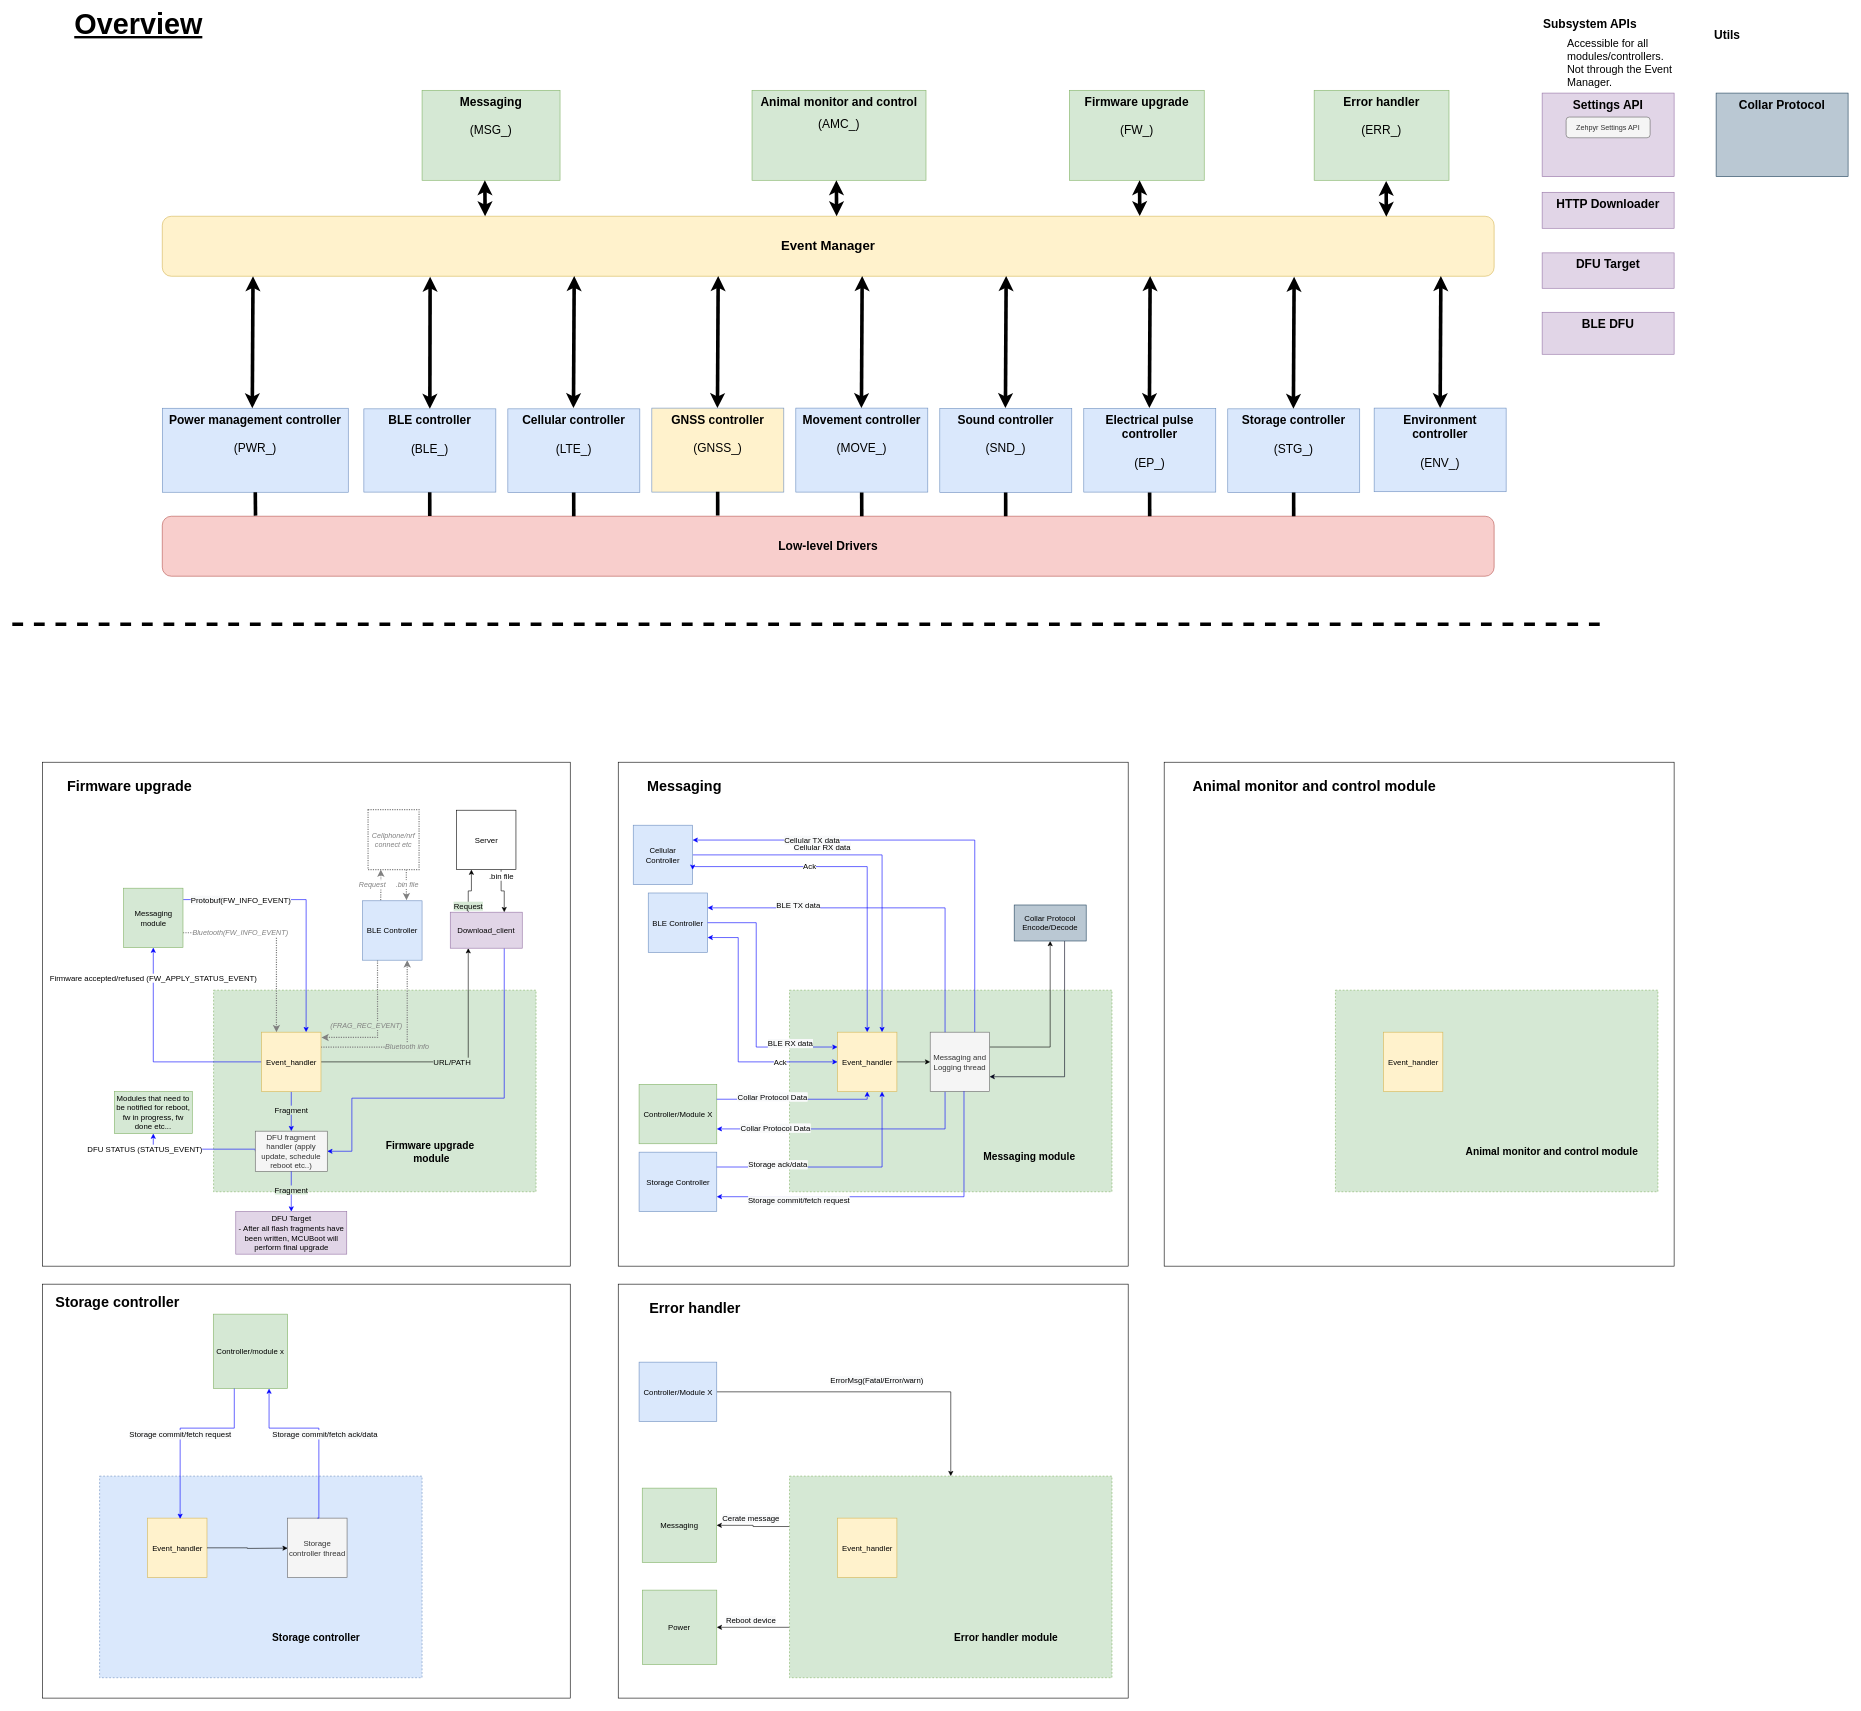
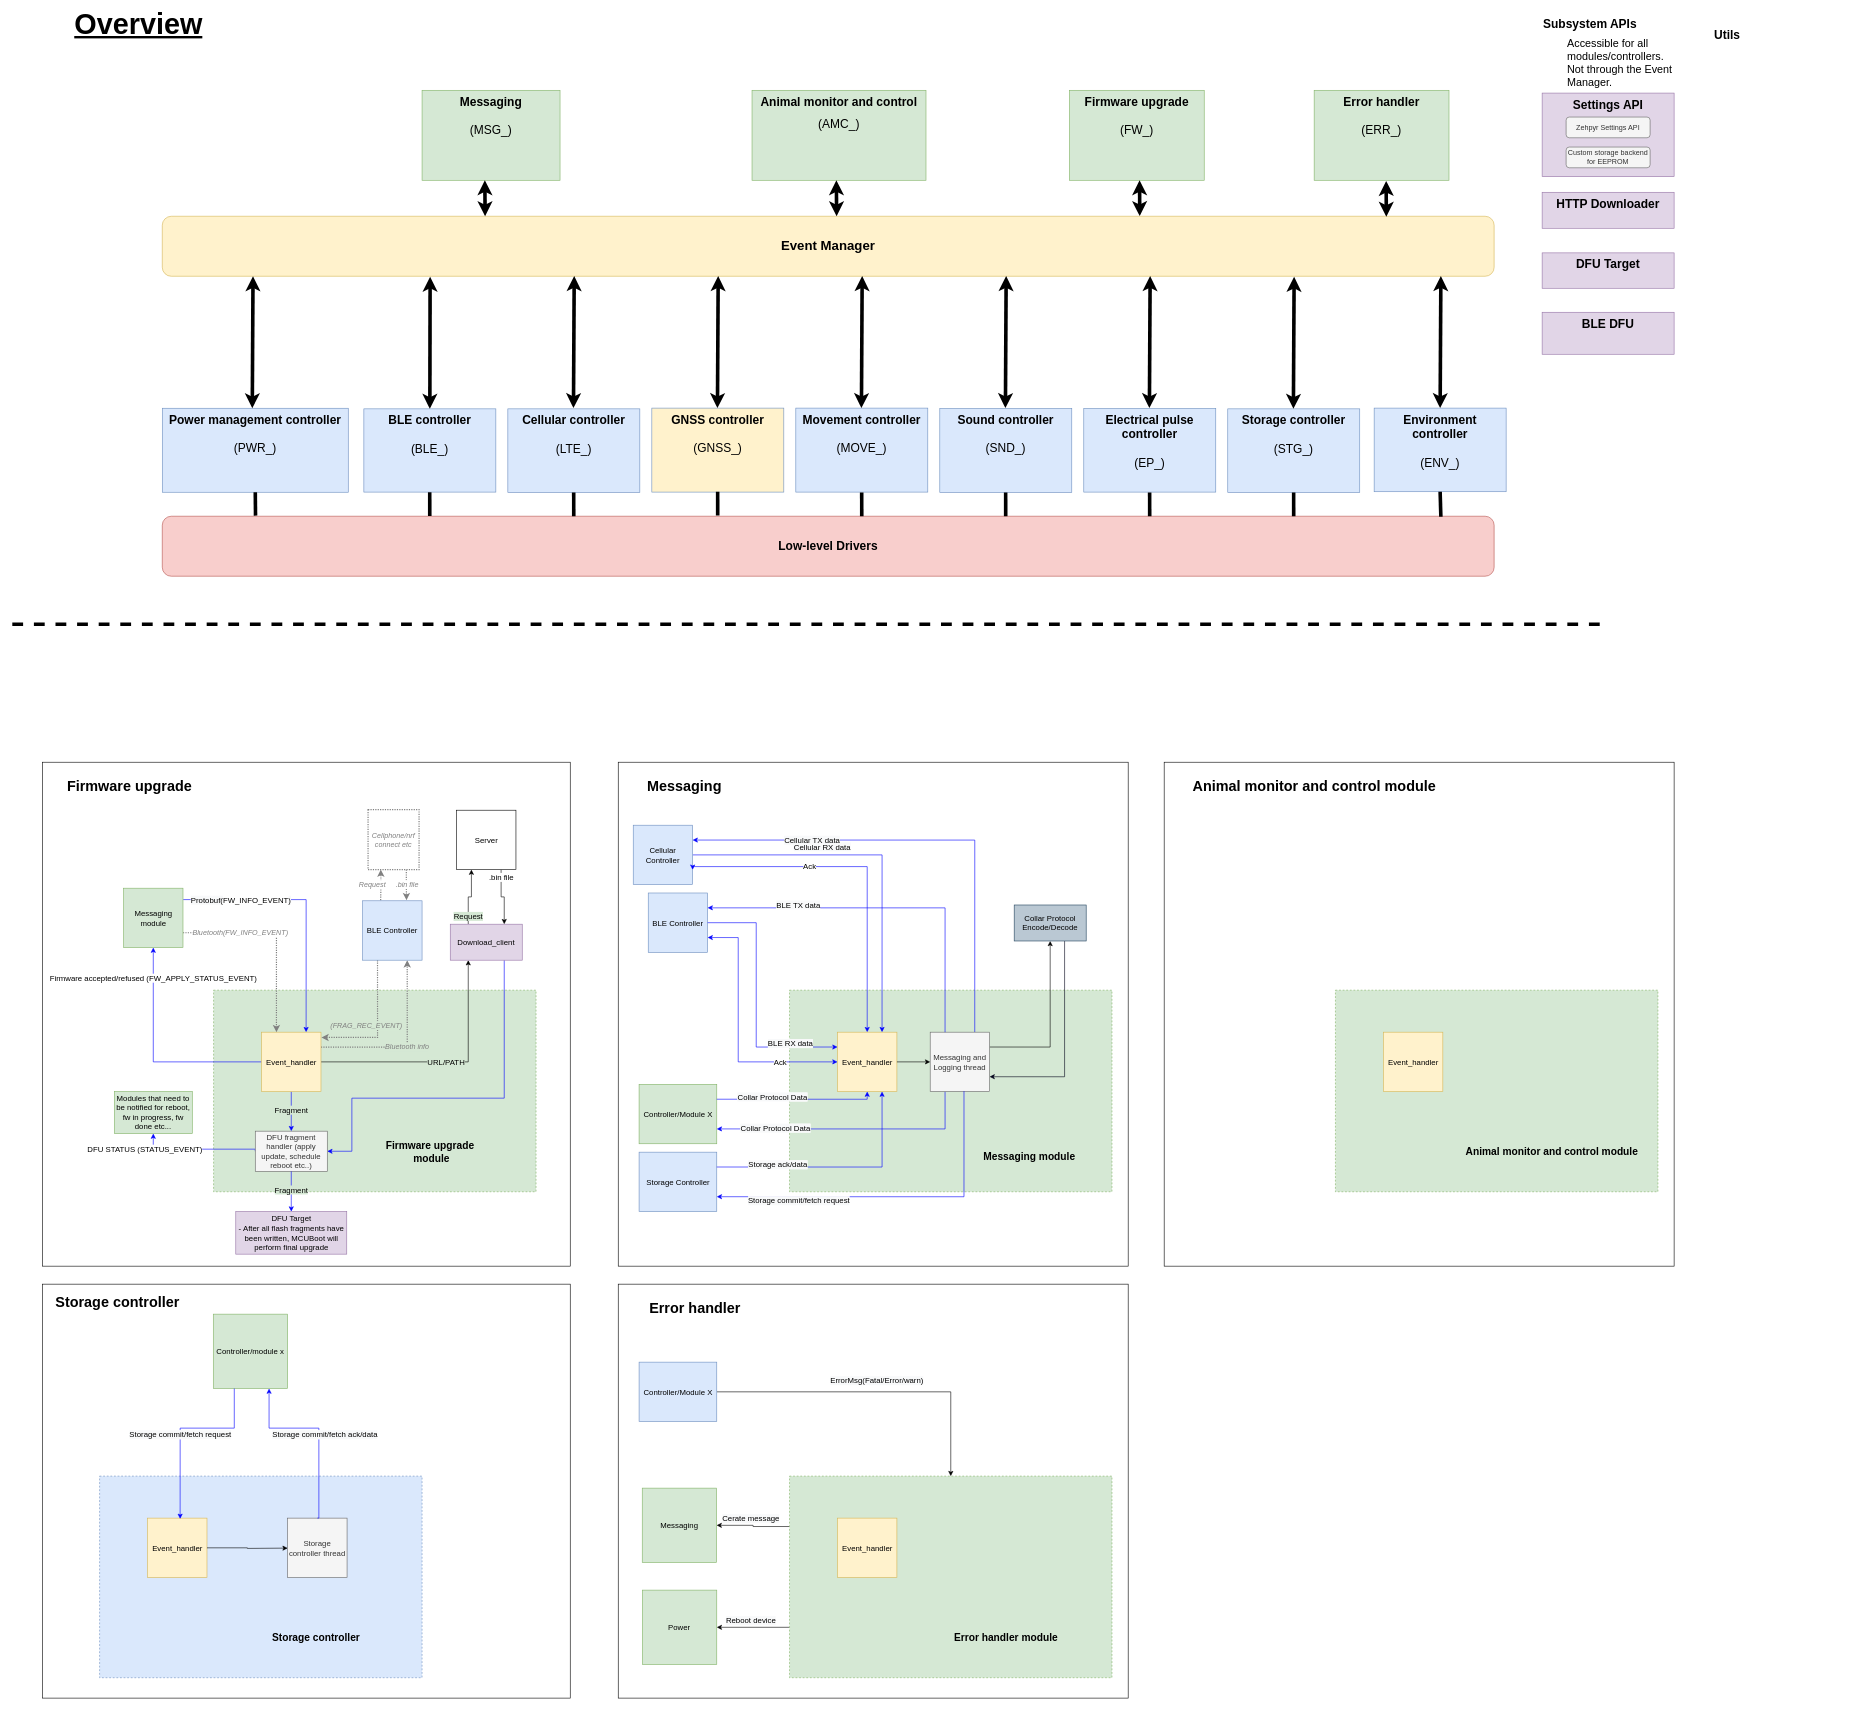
(1782, 135) -> none
none -> (1608, 157)
none -> (1441, 505)
(486, 930) -> (486, 942)
